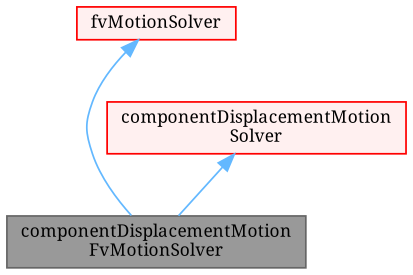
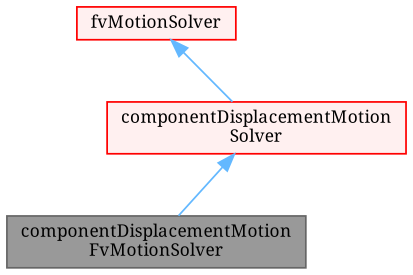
(87, 134) -> (208, 77)
